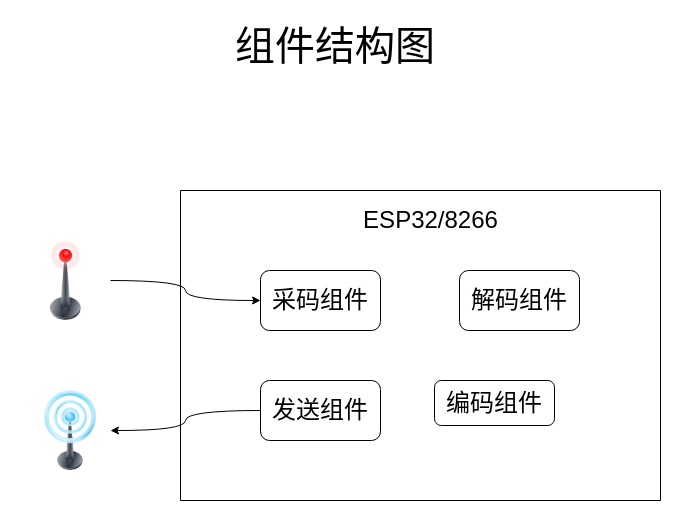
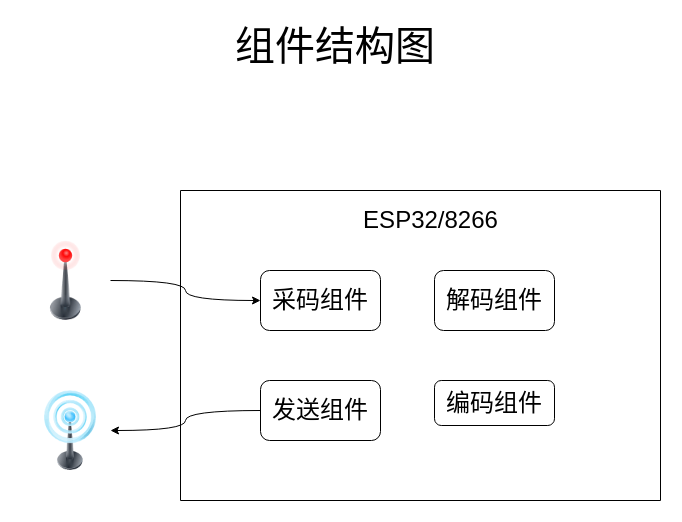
(520, 301) -> (495, 301)
